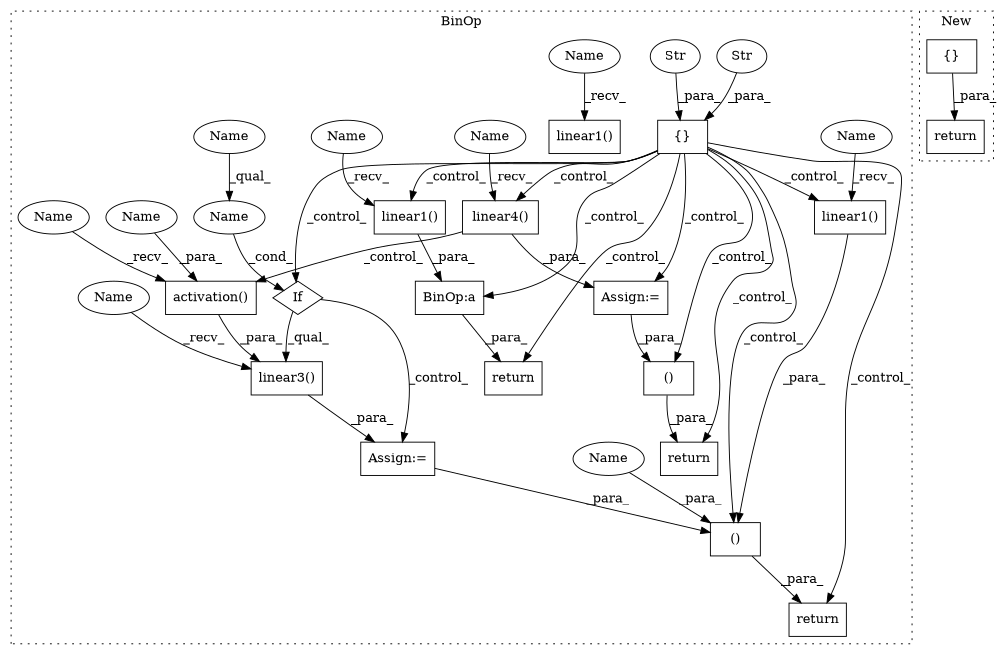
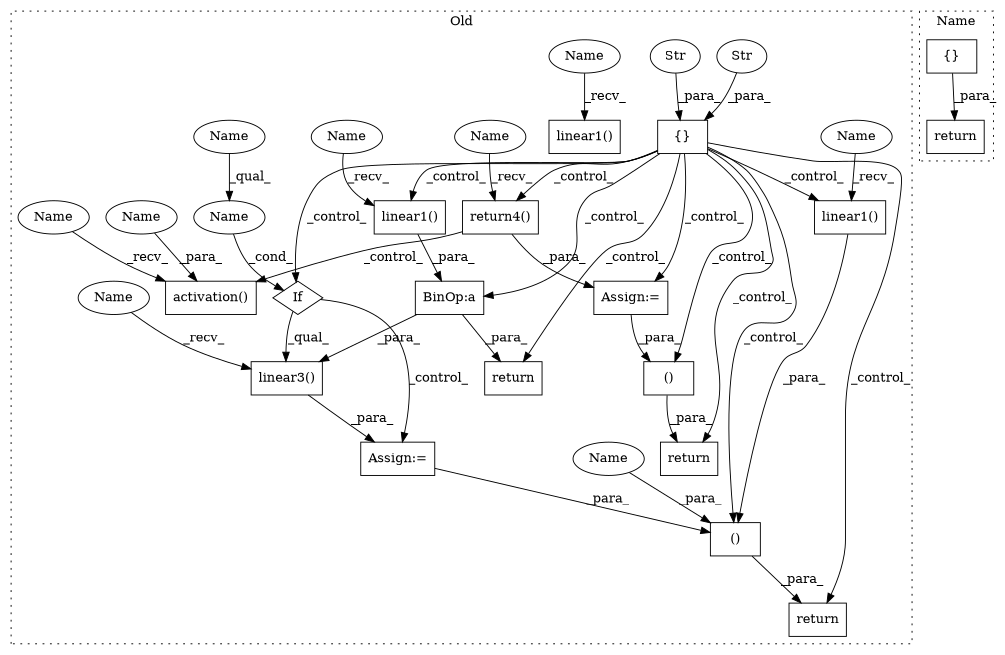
(462, 22) -> (462, 22)
(956, 22) -> (956, 22)
(500, 217) -> (500, 217)
(233, 337) -> (372, 336)
